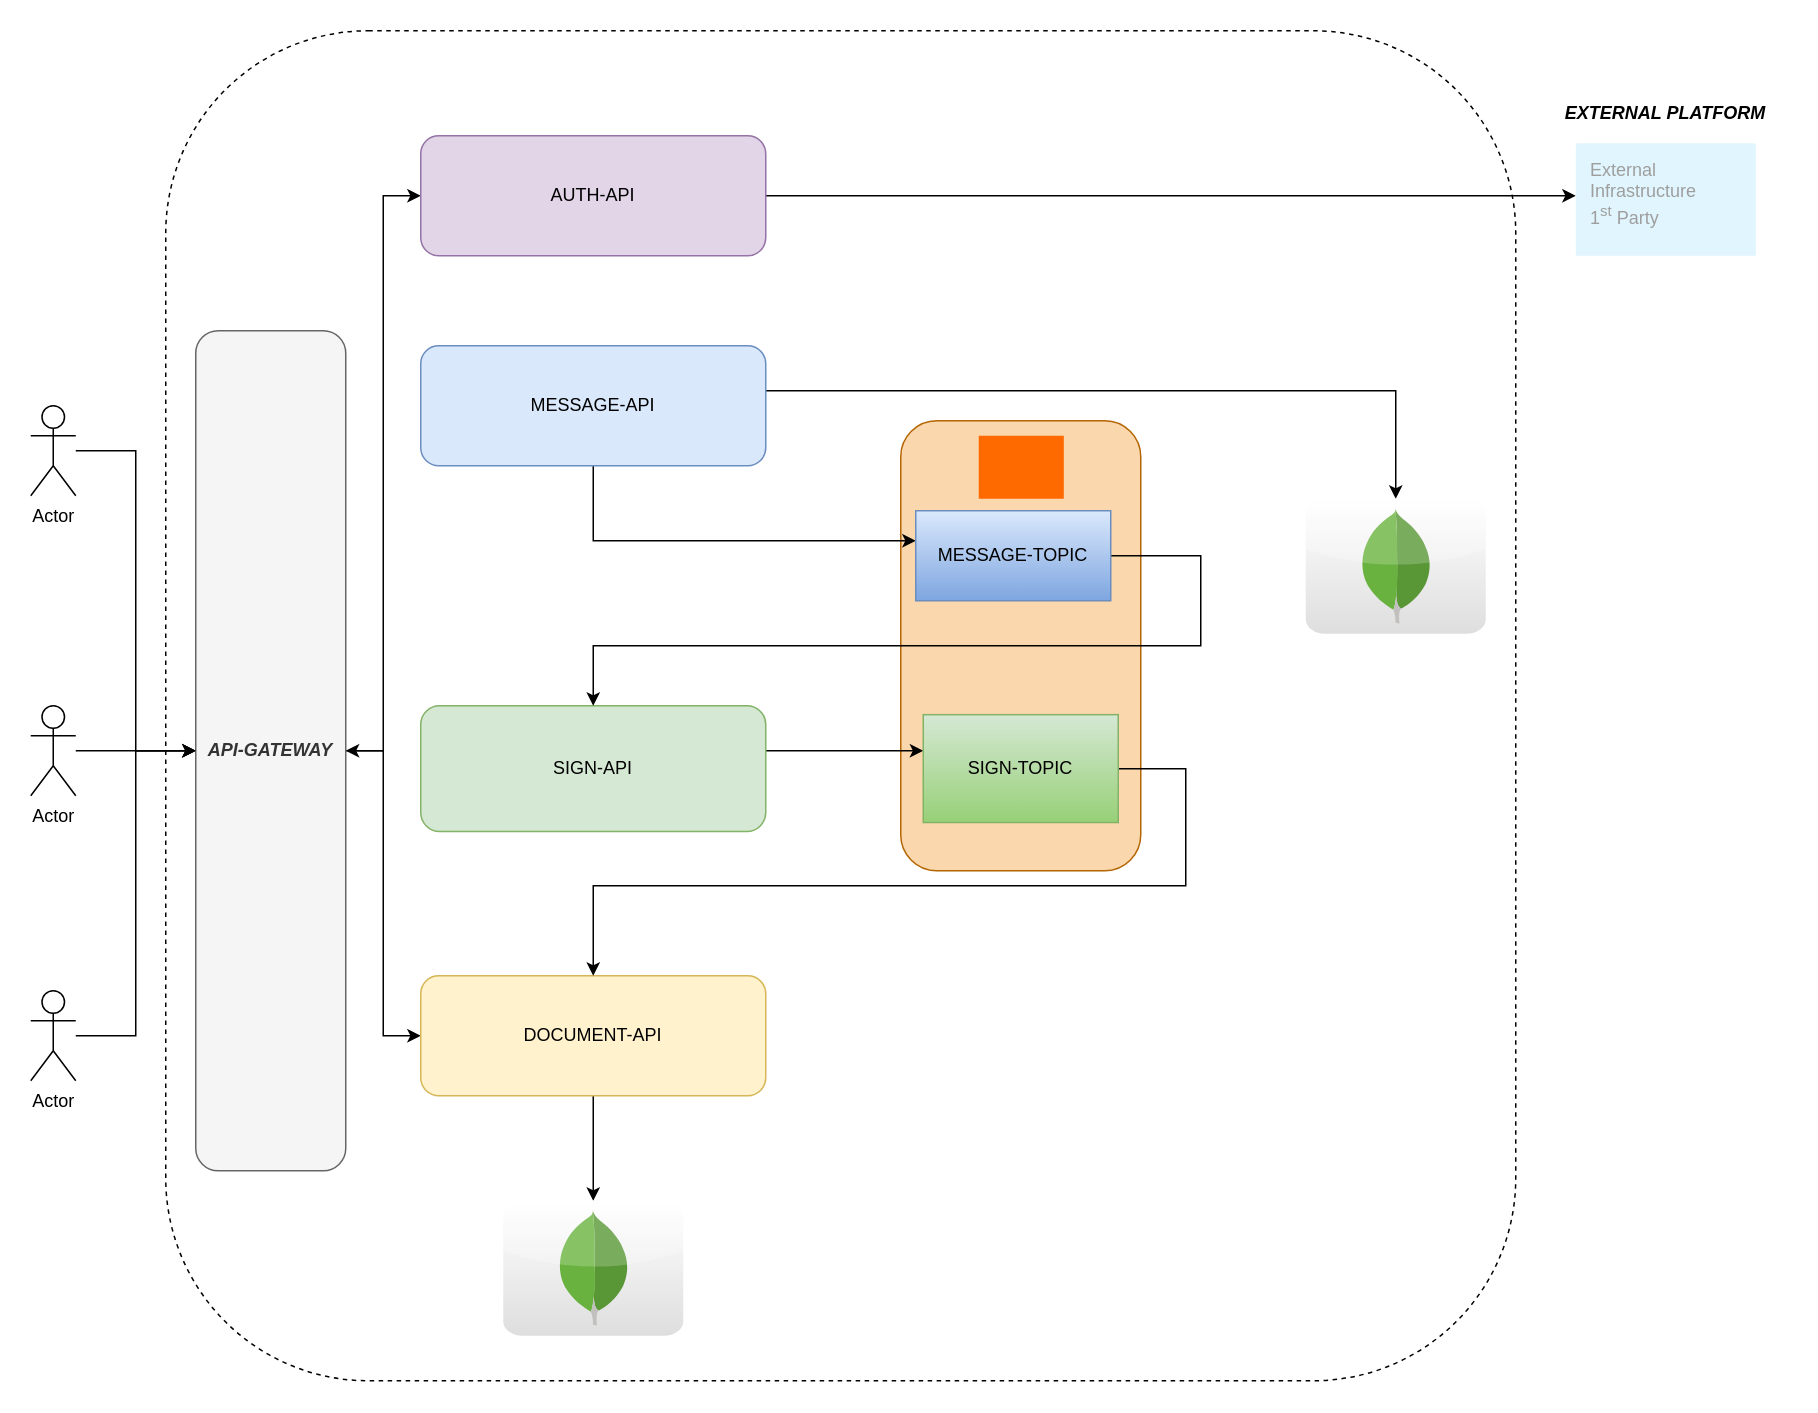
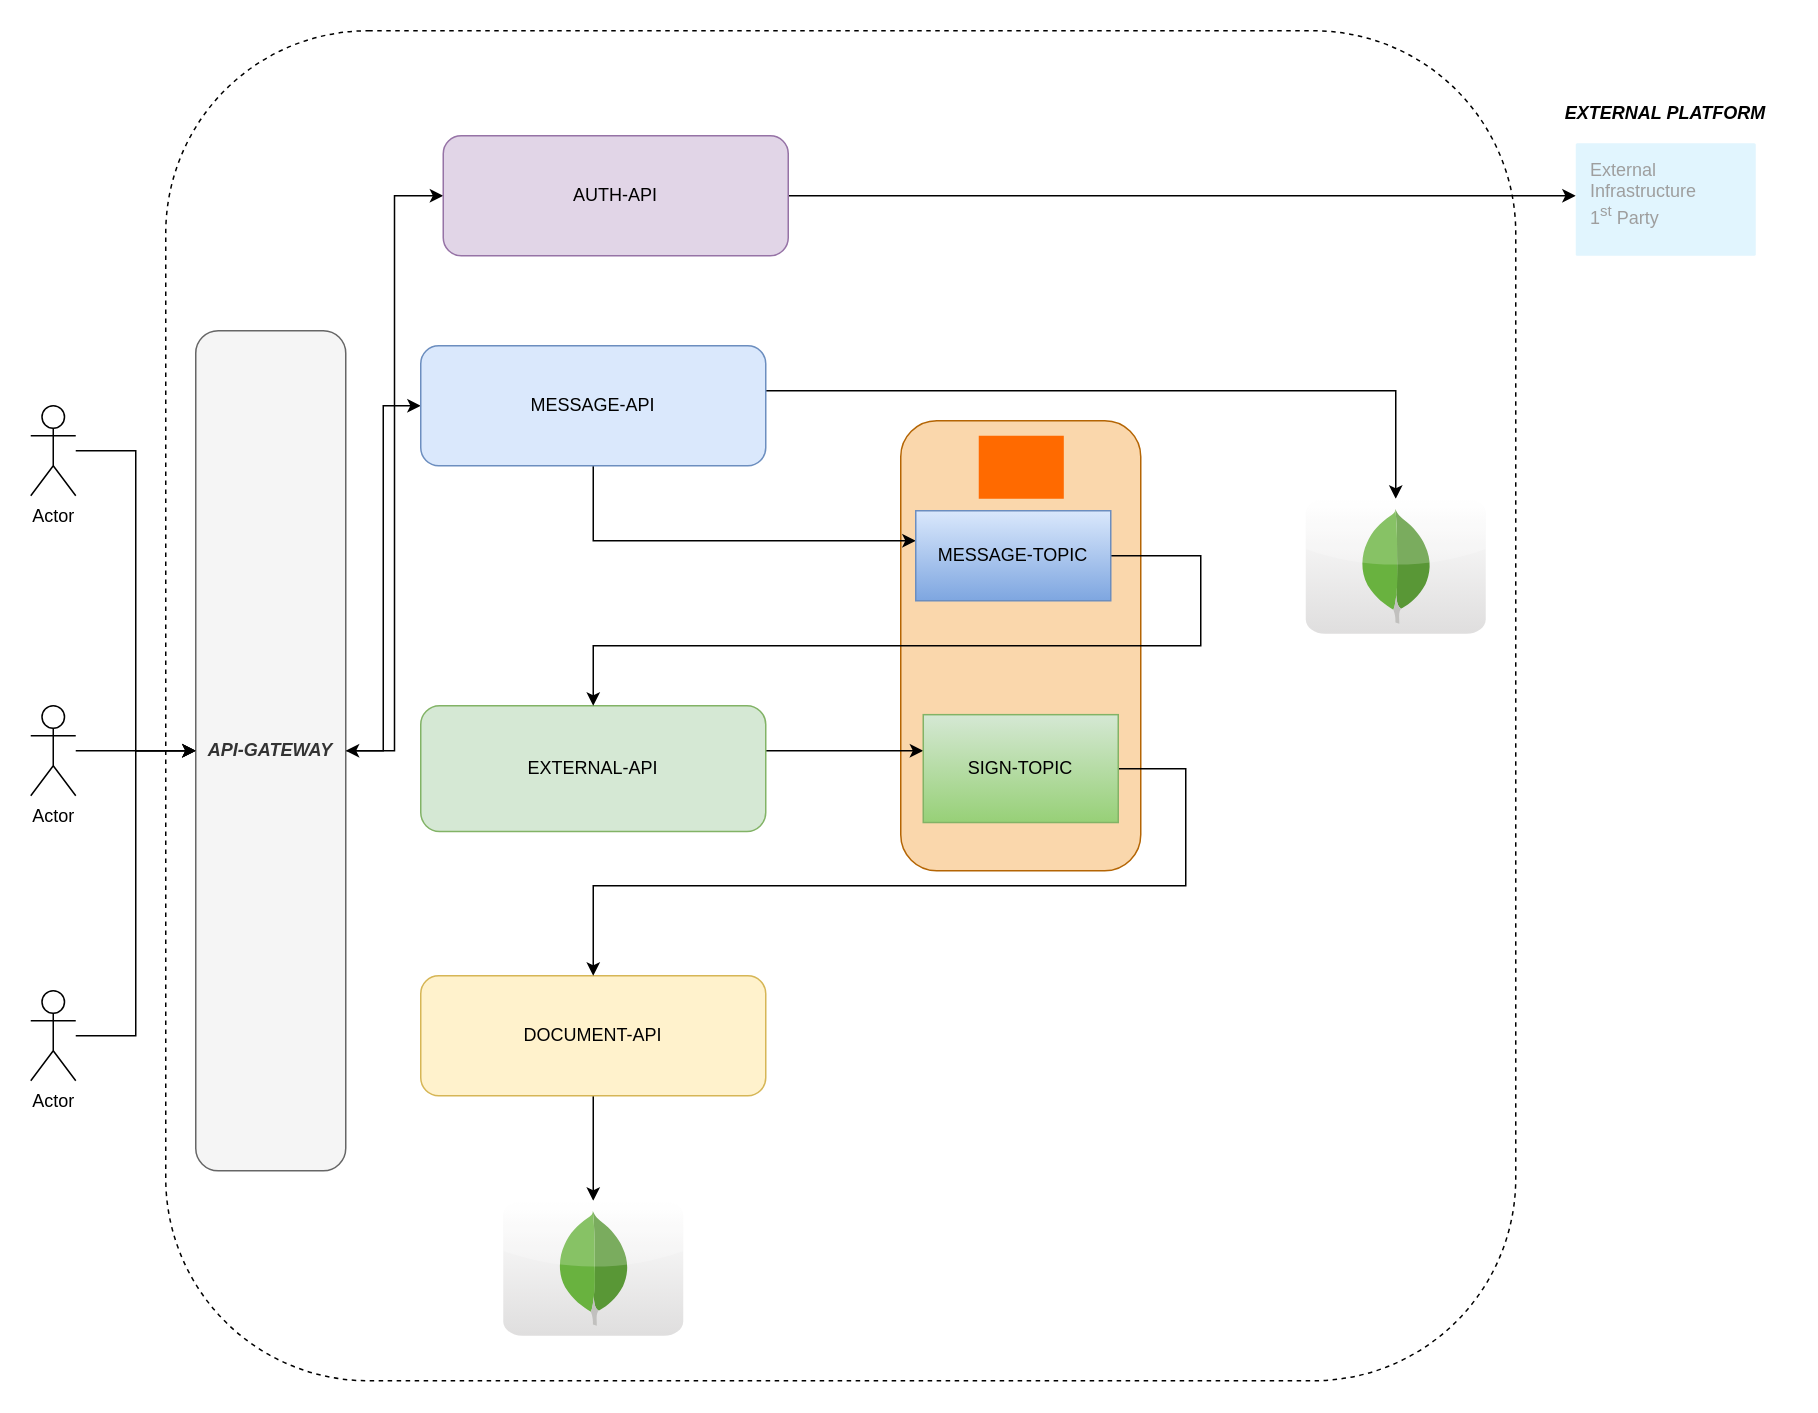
(593, 196) -> (616, 196)
(593, 769) -> (593, 769)
(383, 908) -> (398, 406)
